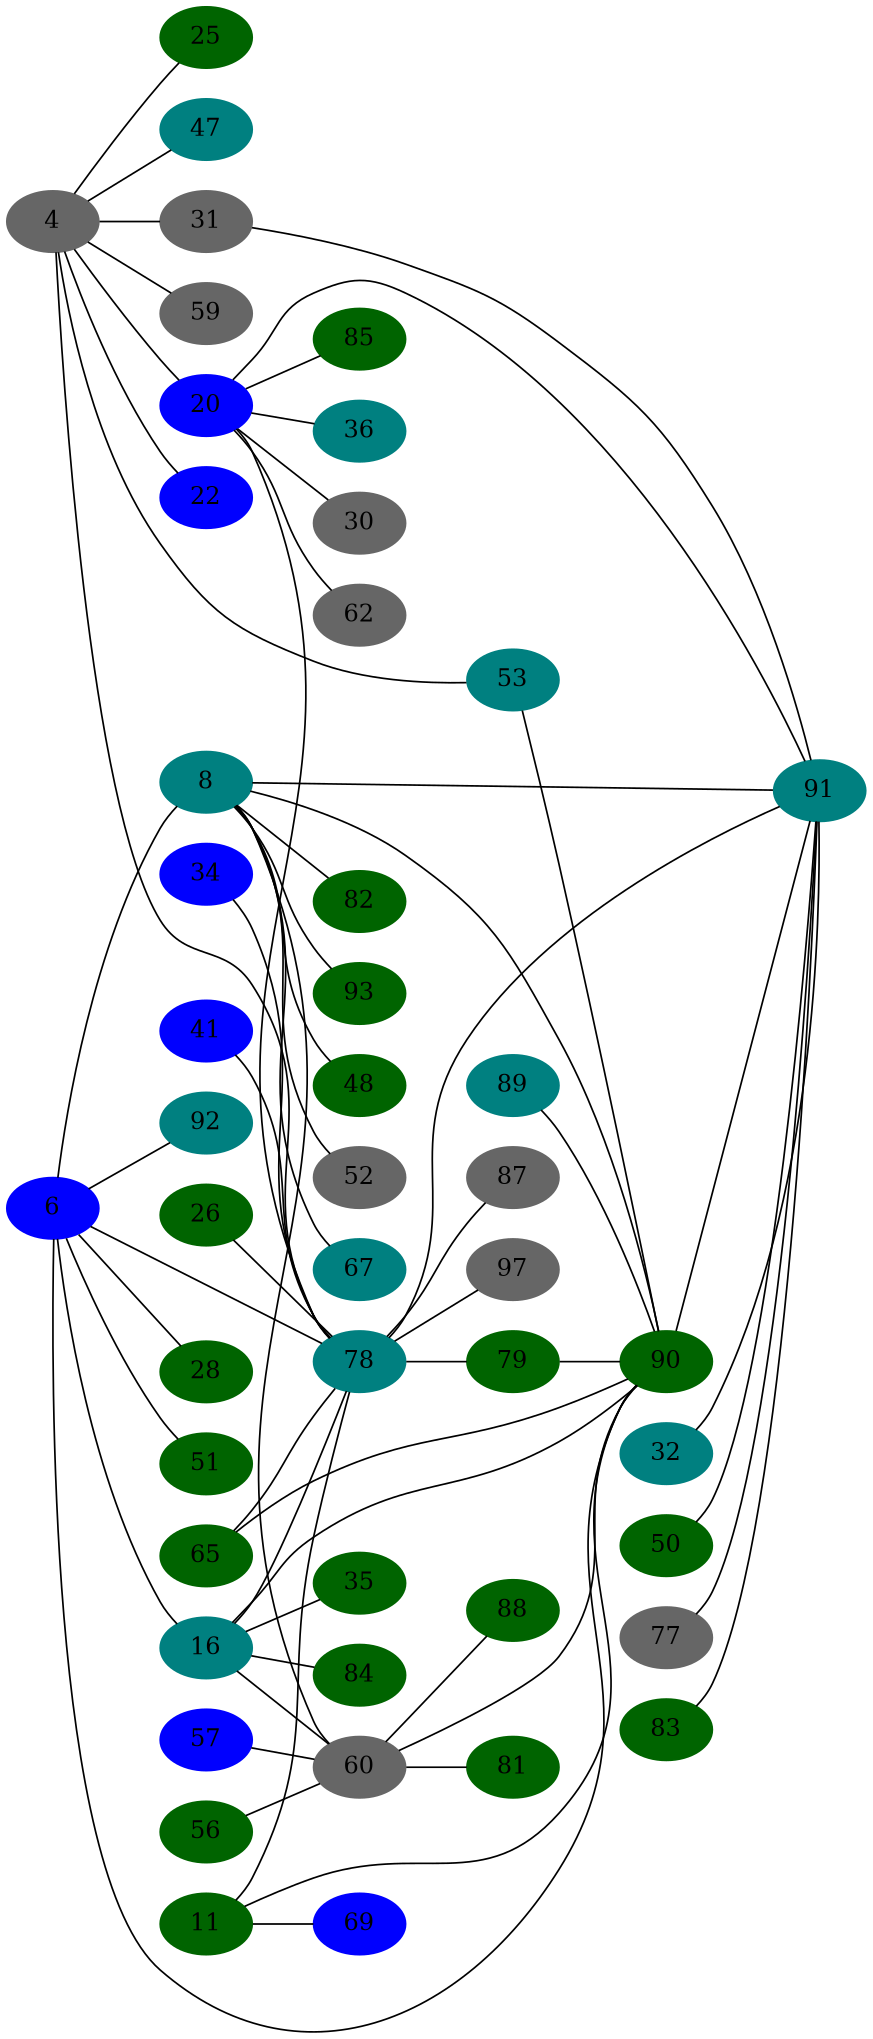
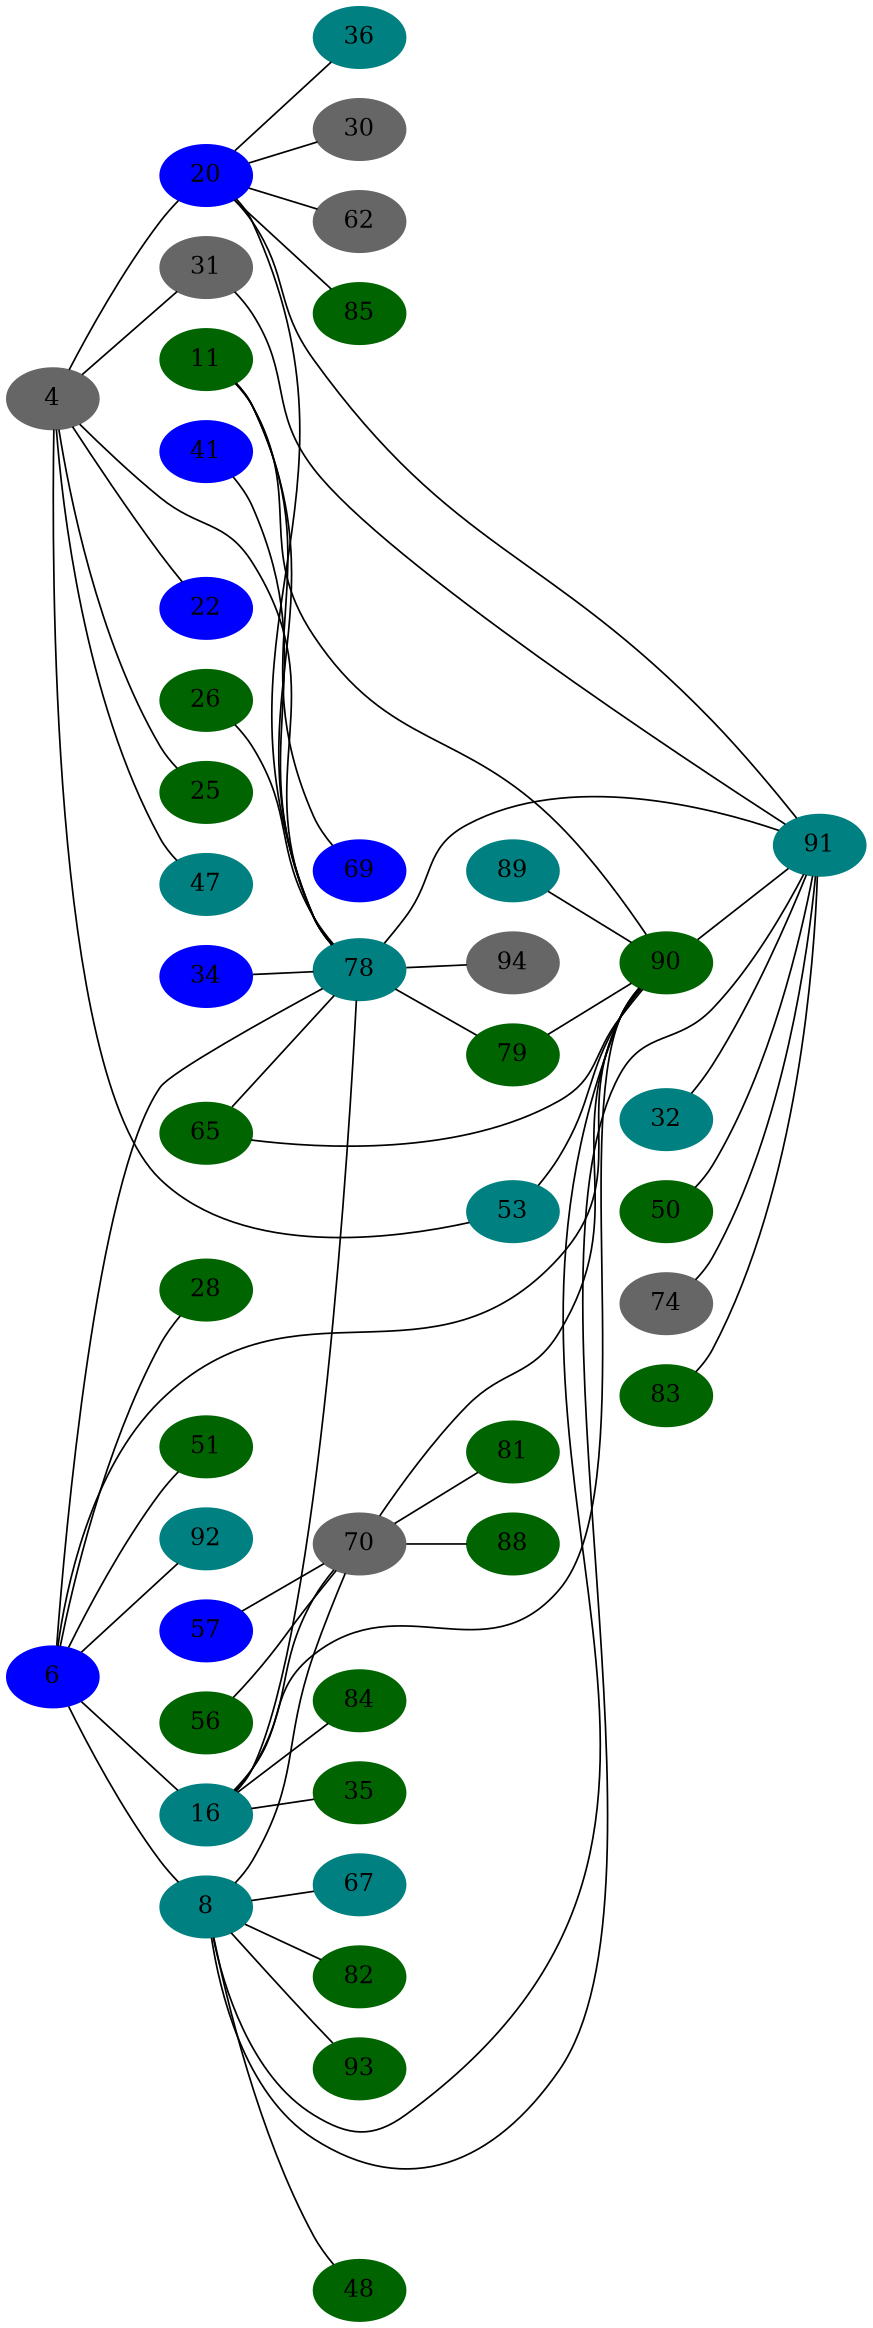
(206, 314) -> none
(360, 1177) -> none
(513, 1177) -> none
(513, 1270) -> (513, 963)
(666, 1638) -> (666, 1304)
(360, 1767) -> (360, 1544)
